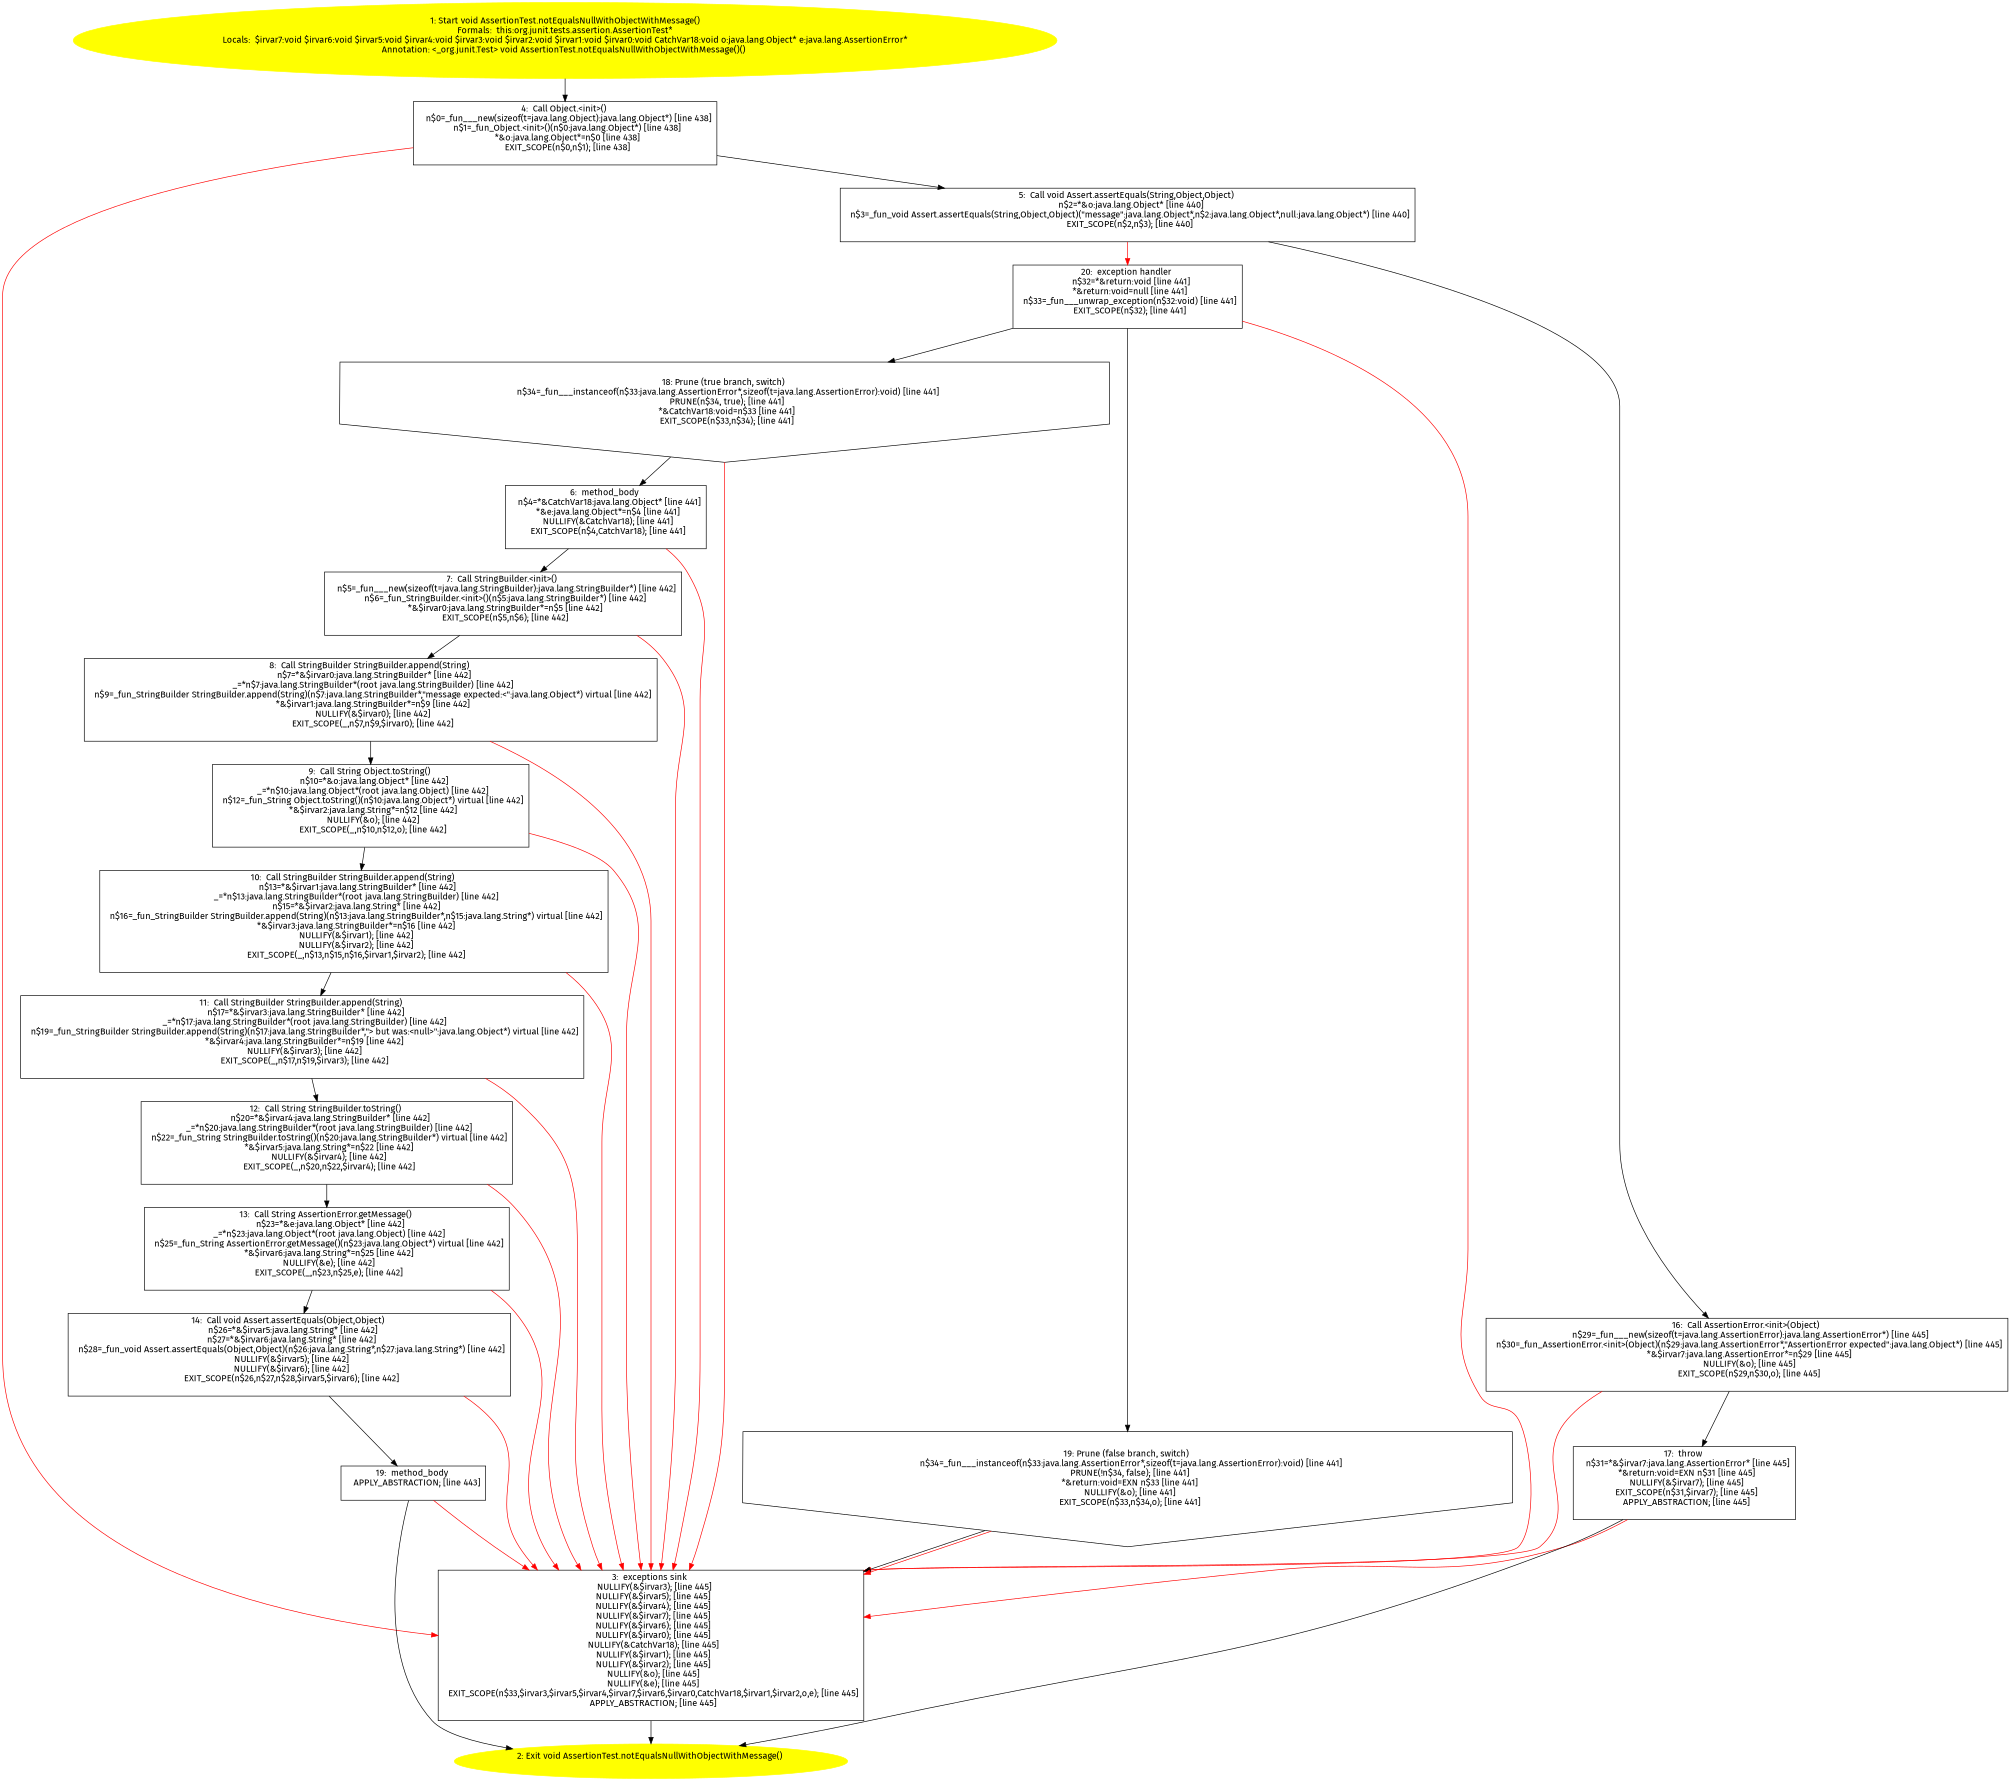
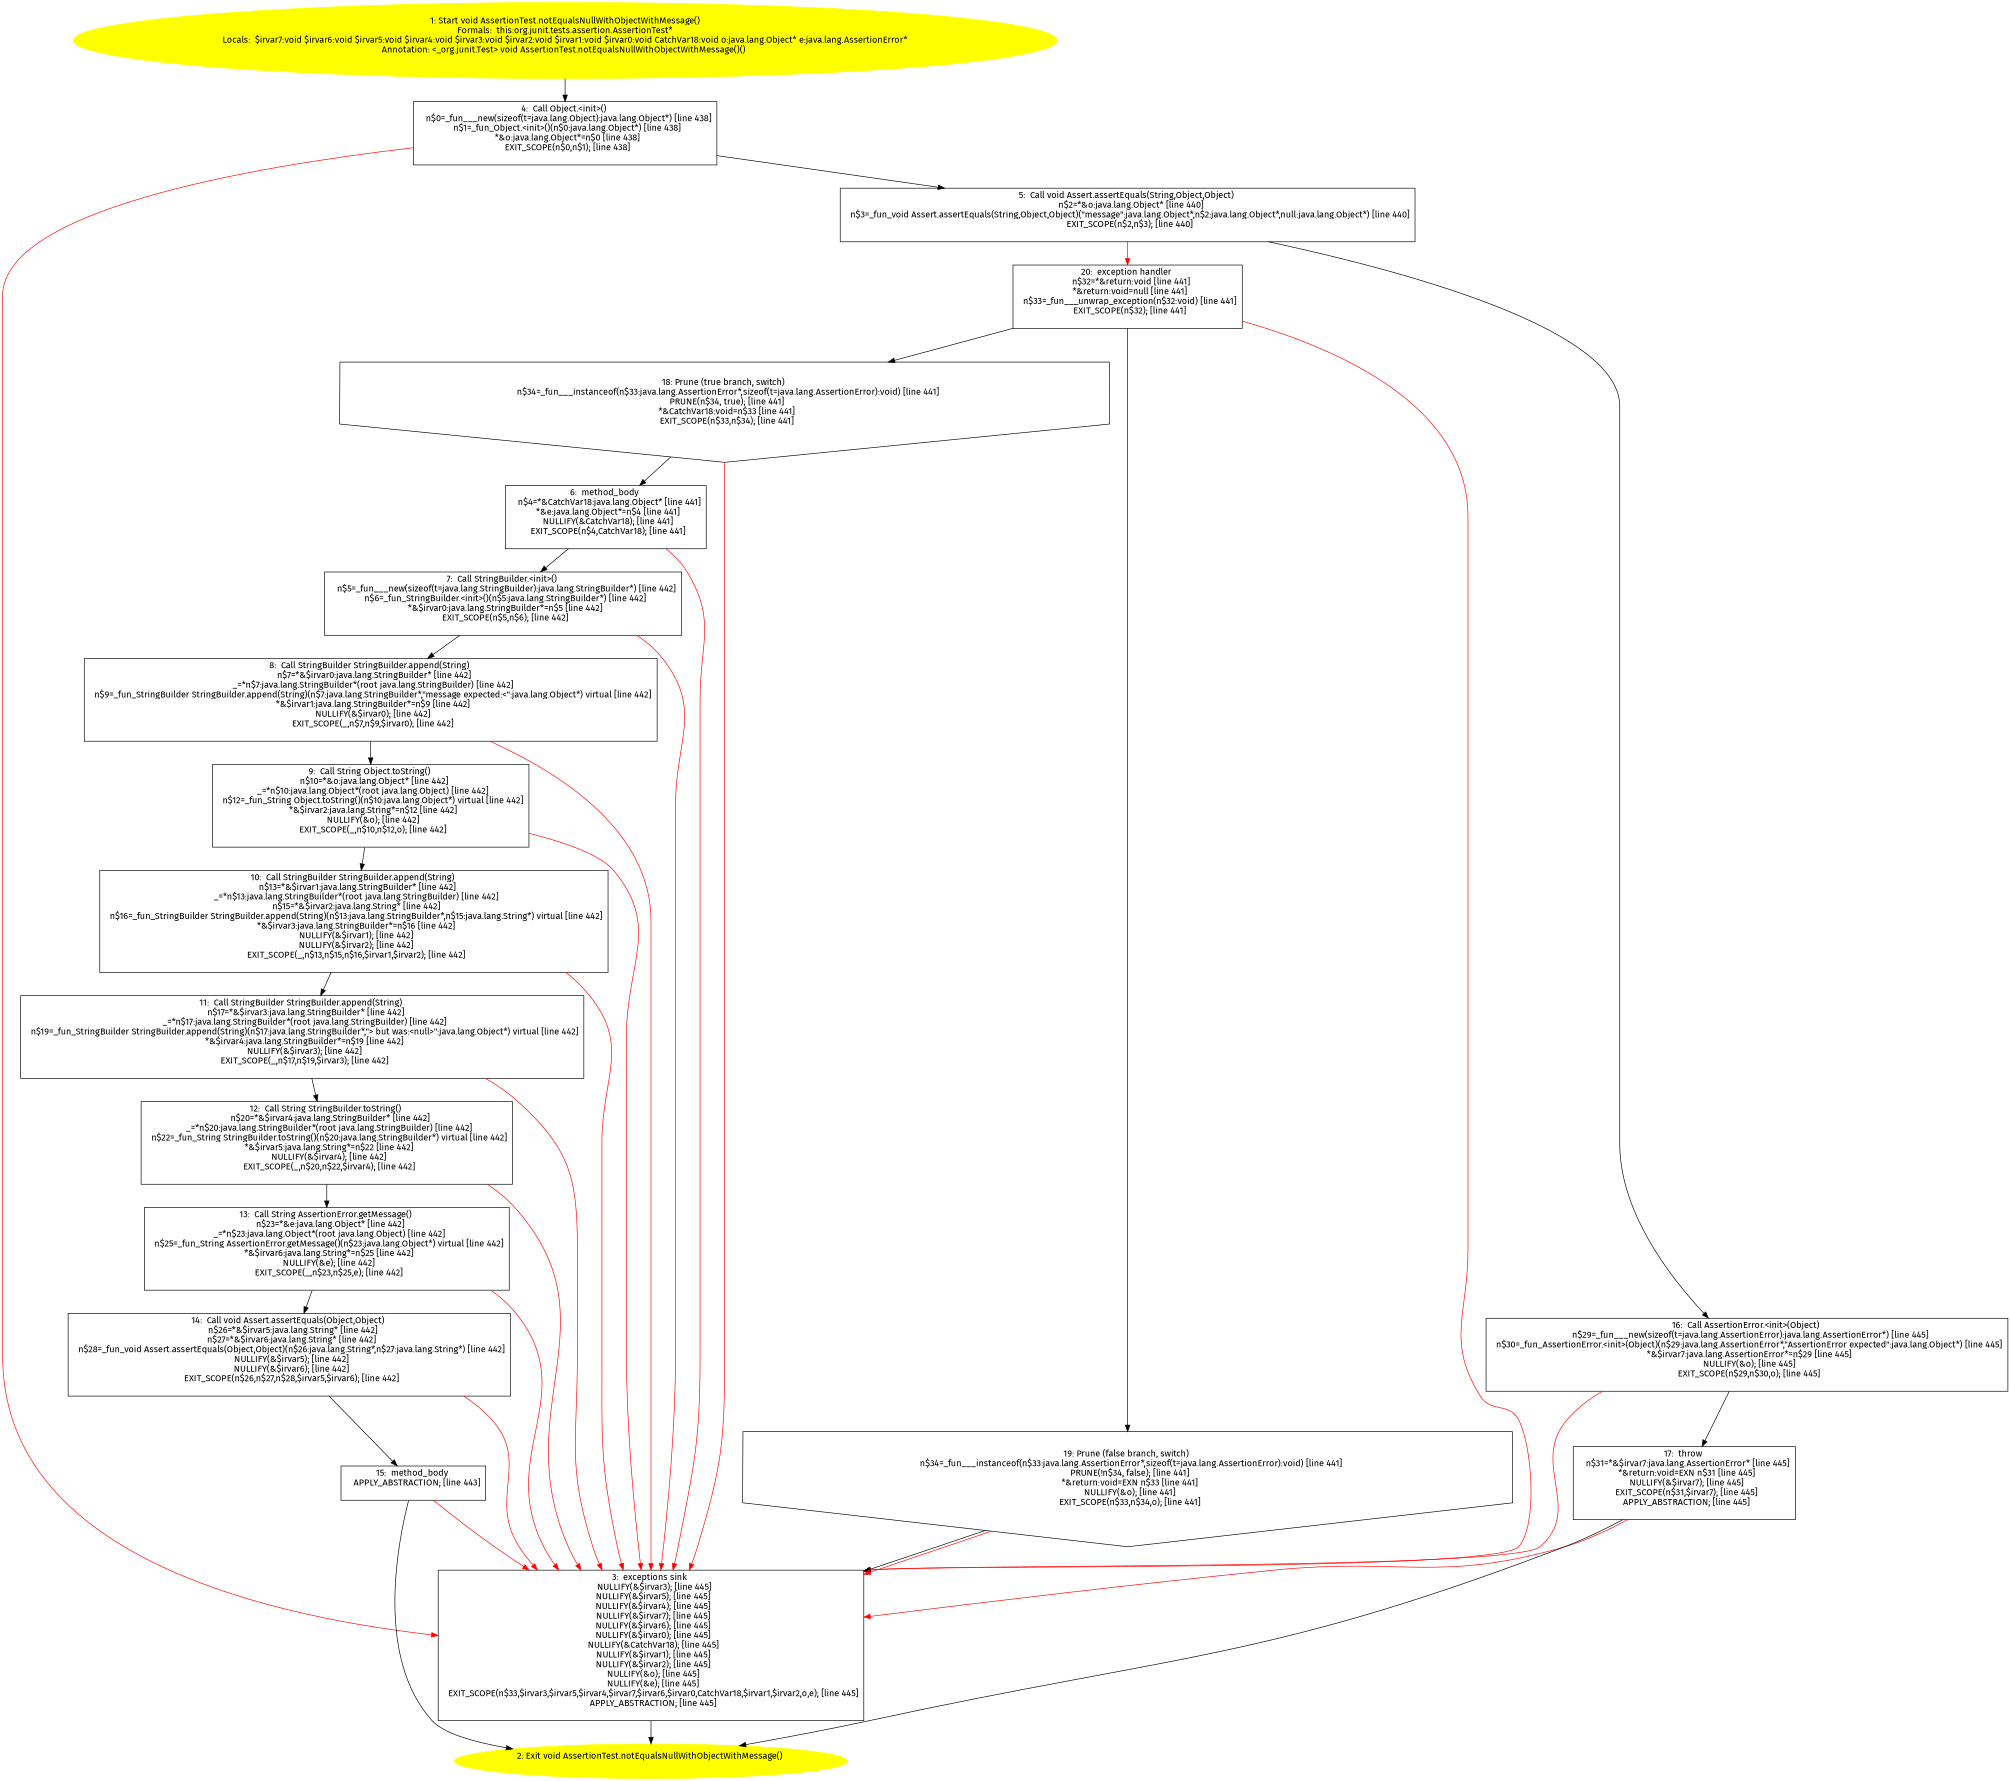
(413, 1483) -> (413, 1483)
